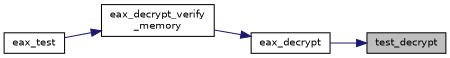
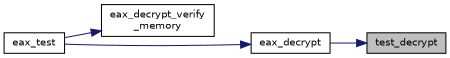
(228, 32) -> (153, 46)
